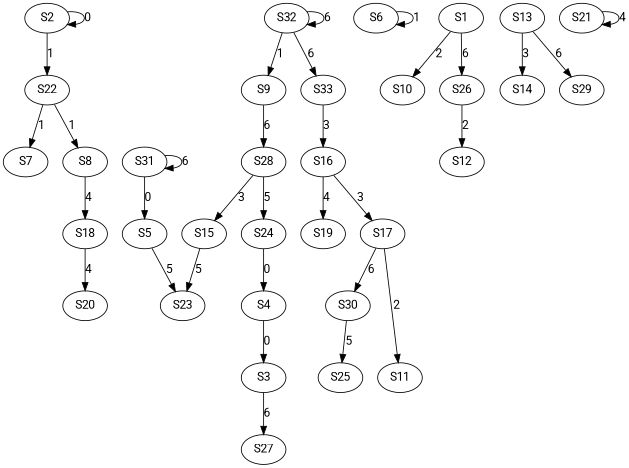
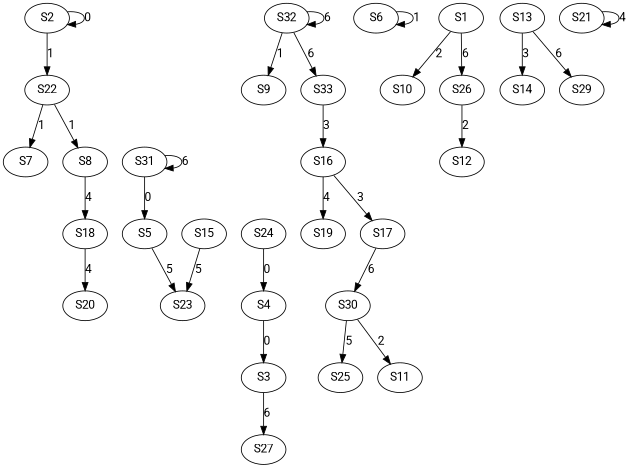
(264, 162) -> none
(391, 302) -> (371, 338)
